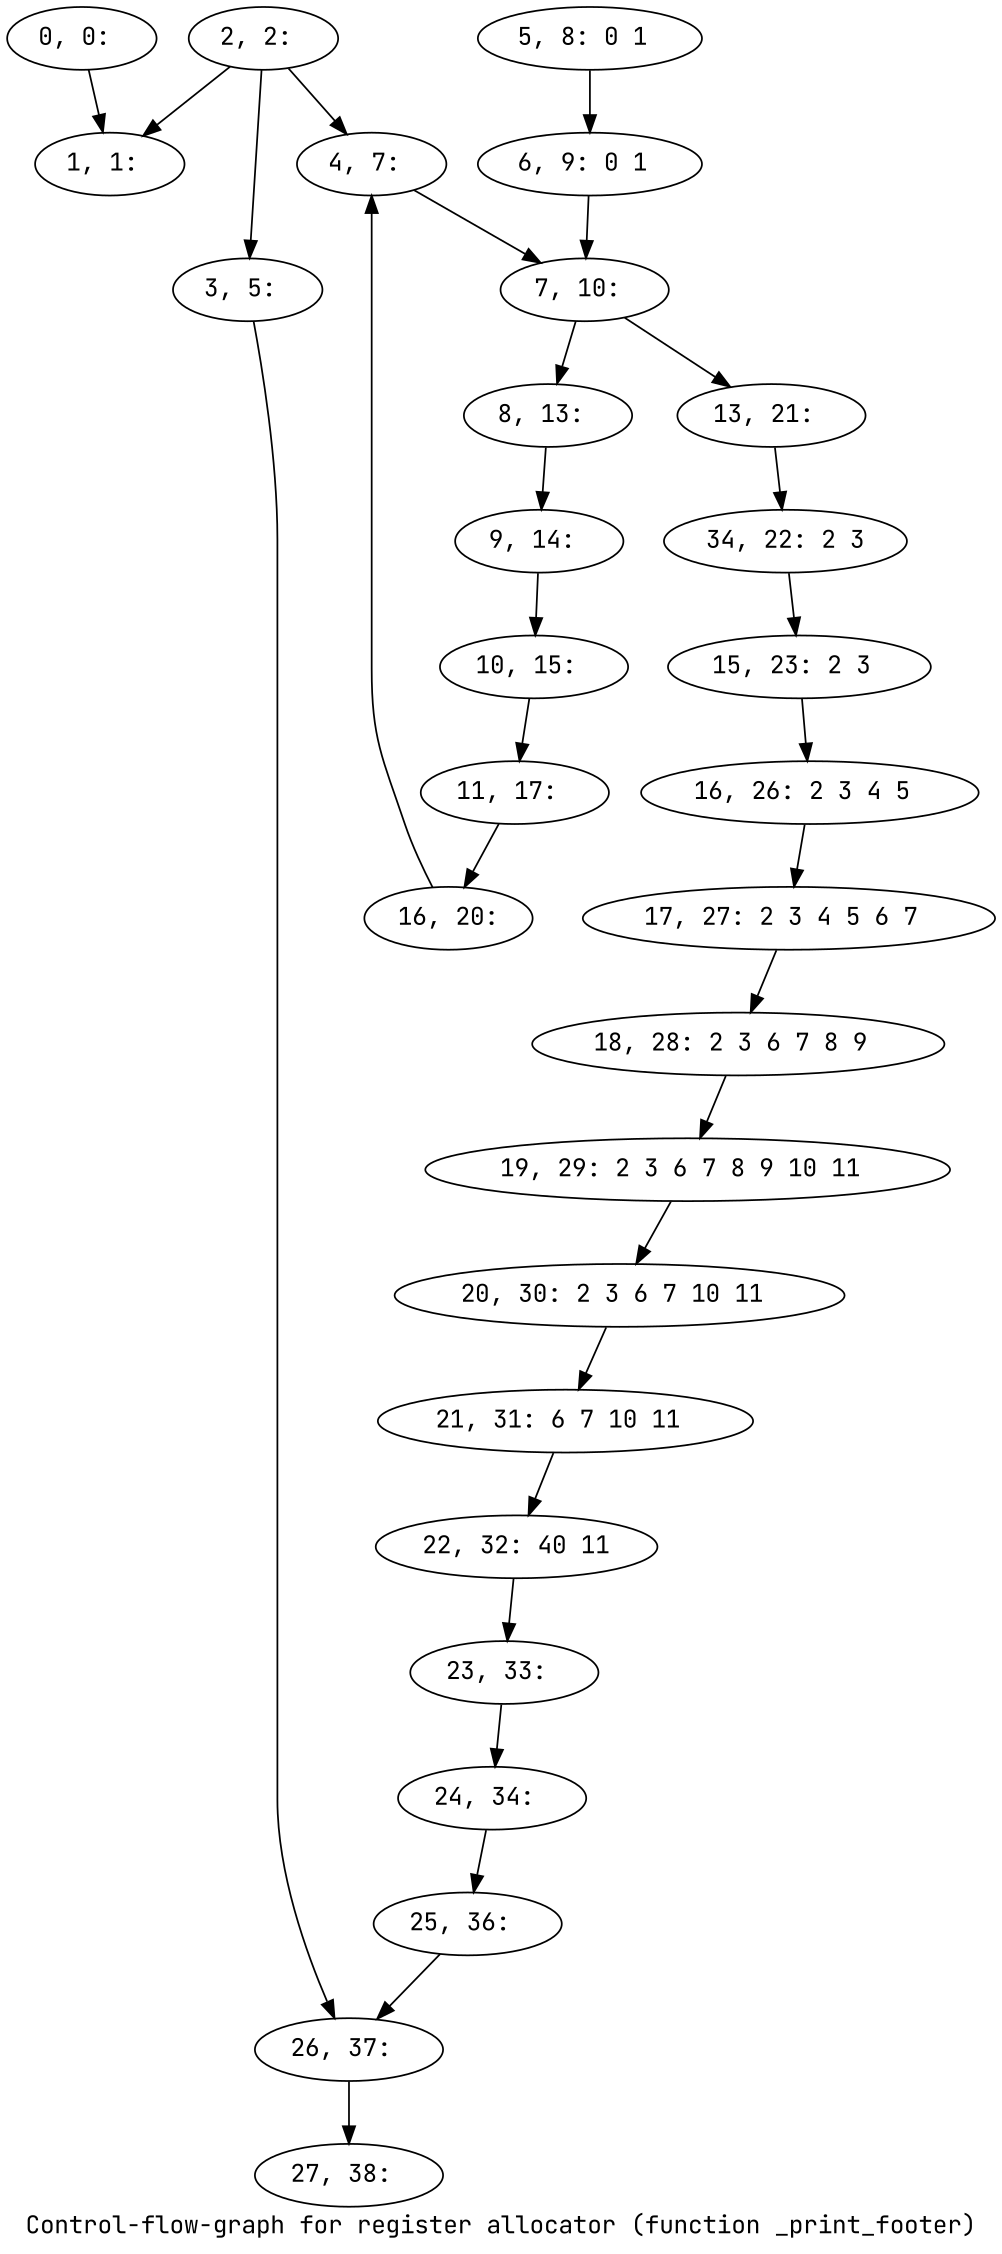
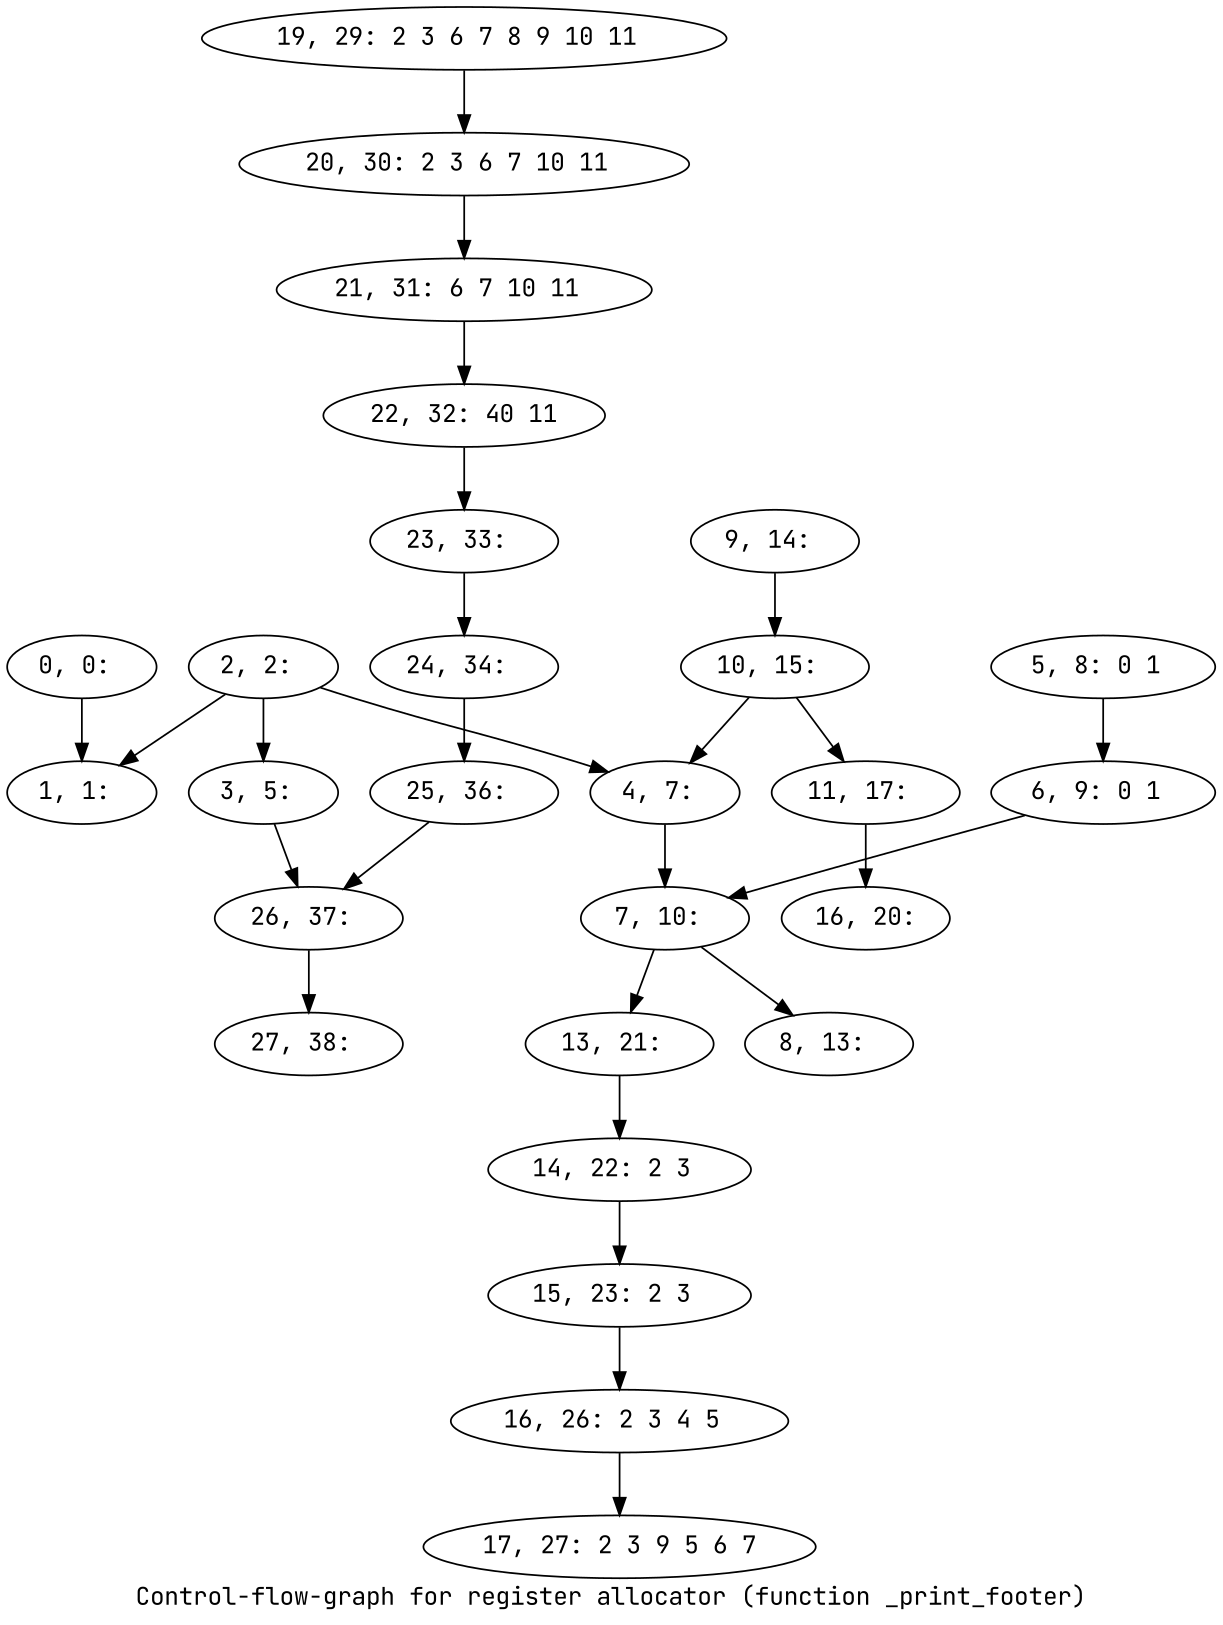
(544, 470) -> none
(785, 541) -> (620, 1170)
(372, 555) -> (725, 724)
(789, 918) -> (620, 1547)
(738, 1044) -> none
